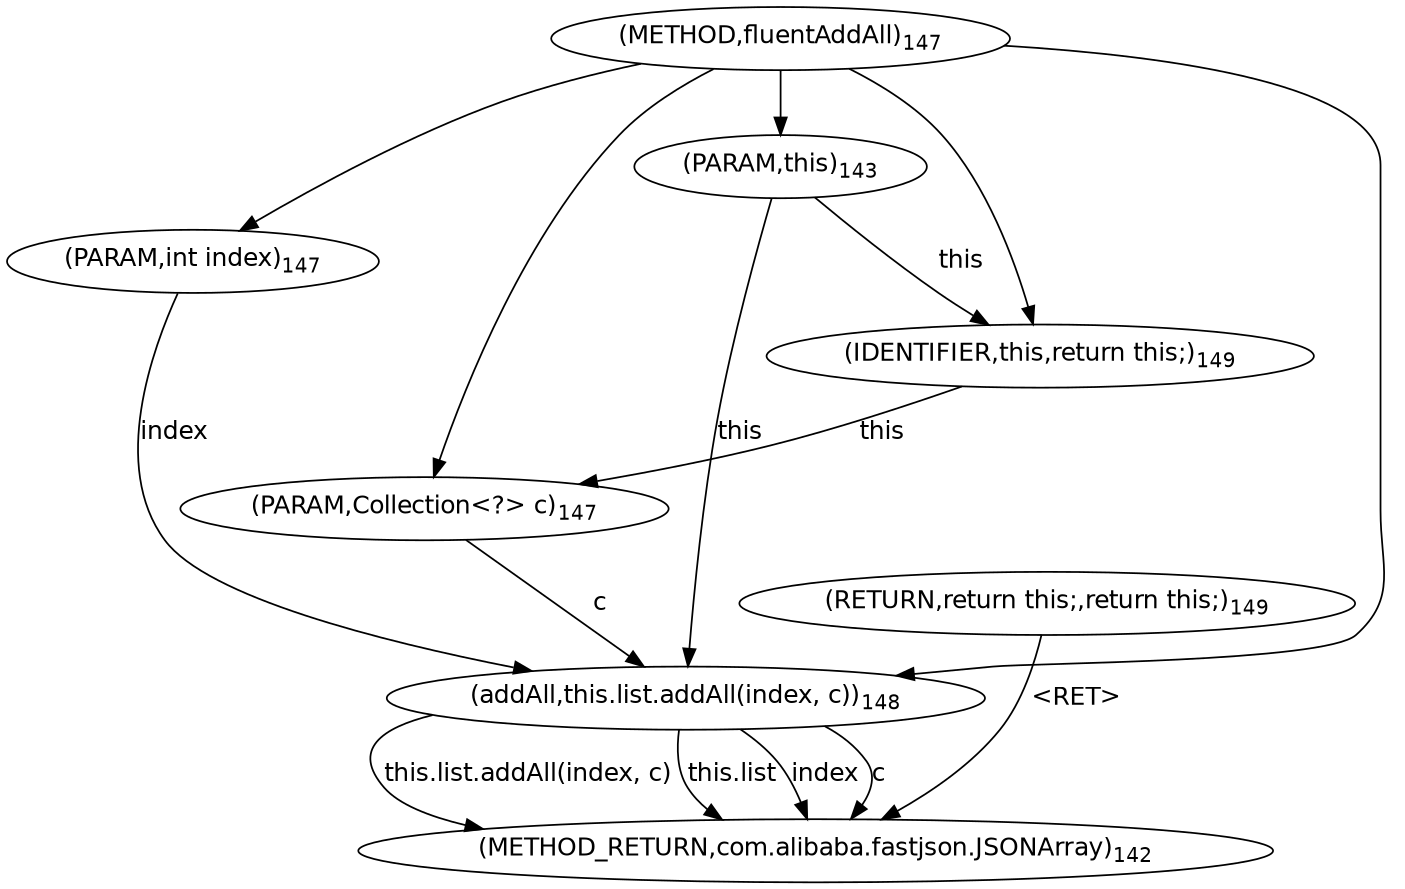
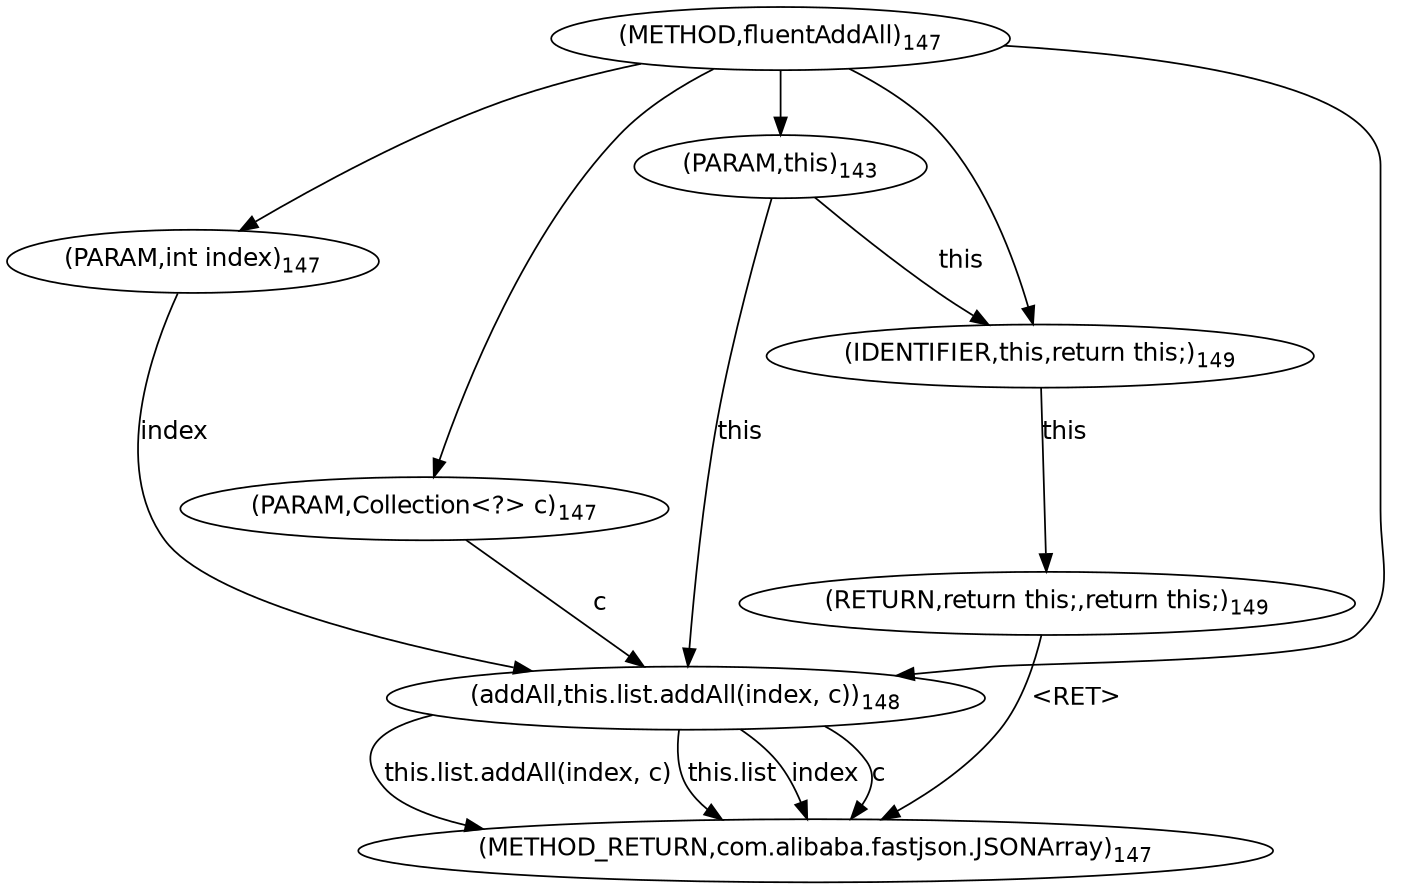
(782, 443) -> (1043, 471)
(1133, 848) -> (1133, 848)
